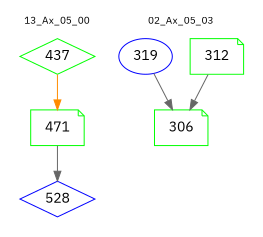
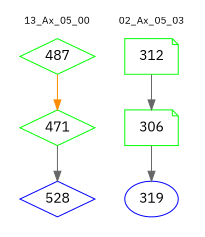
(57, 56) -> (57, 56)
(161, 87) -> (152, 159)
(57, 128) -> (57, 128)
